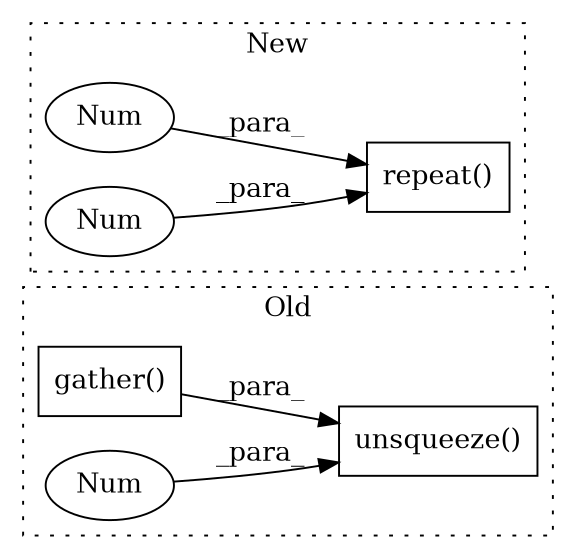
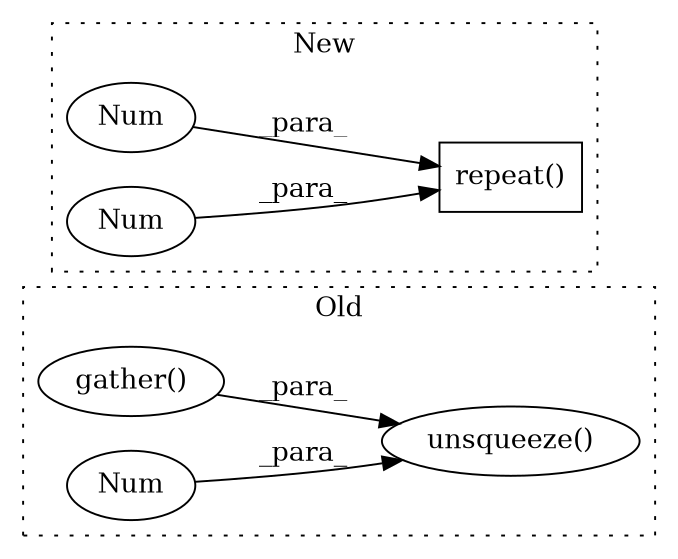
(110, 381) -> (131, 381)
(438, 441) -> (511, 441)
